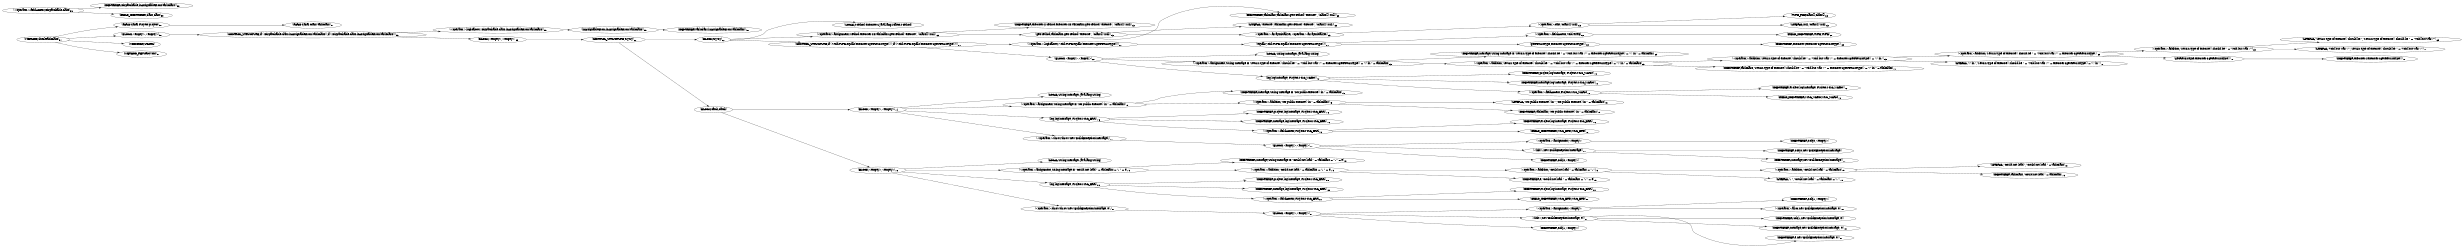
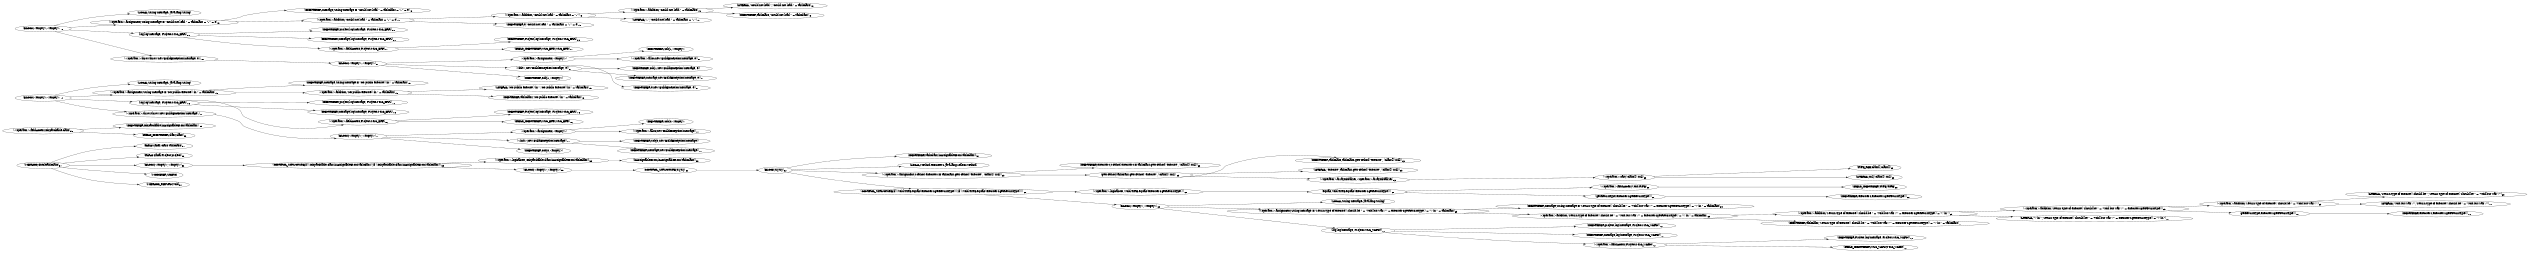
(226, 25) -> (92, 151)
(661, 30) -> (841, 160)
(713, 110) -> none
none -> (666, 132)
